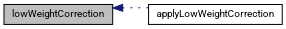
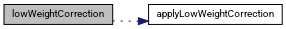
(136, 8) -> (125, 21)
